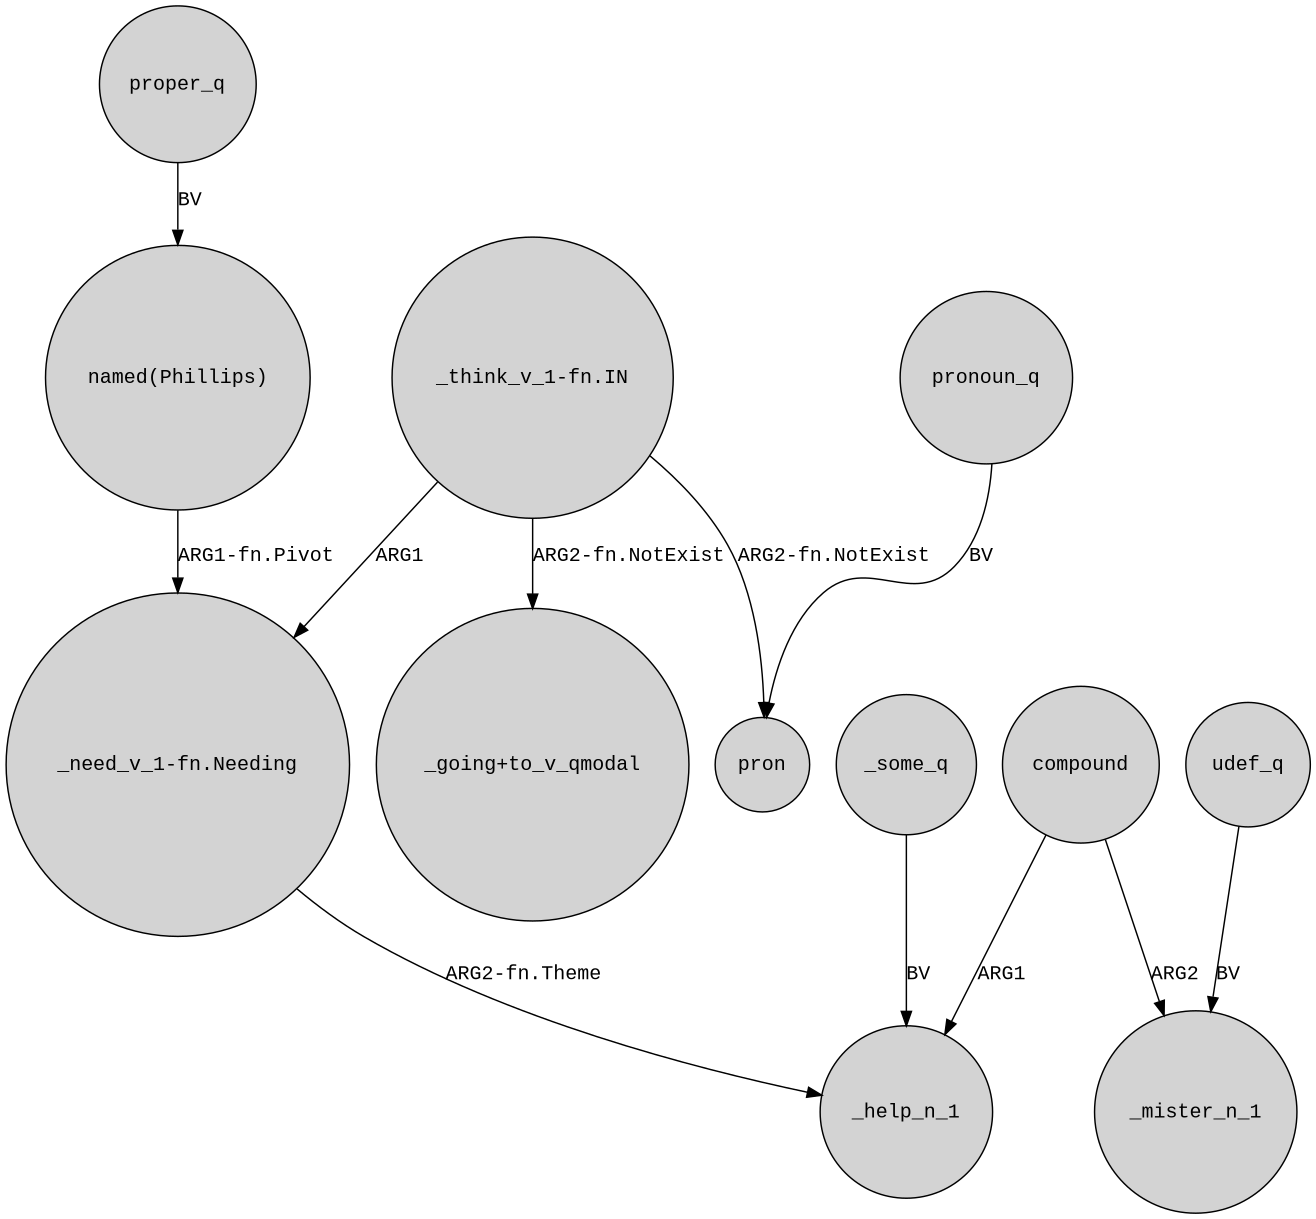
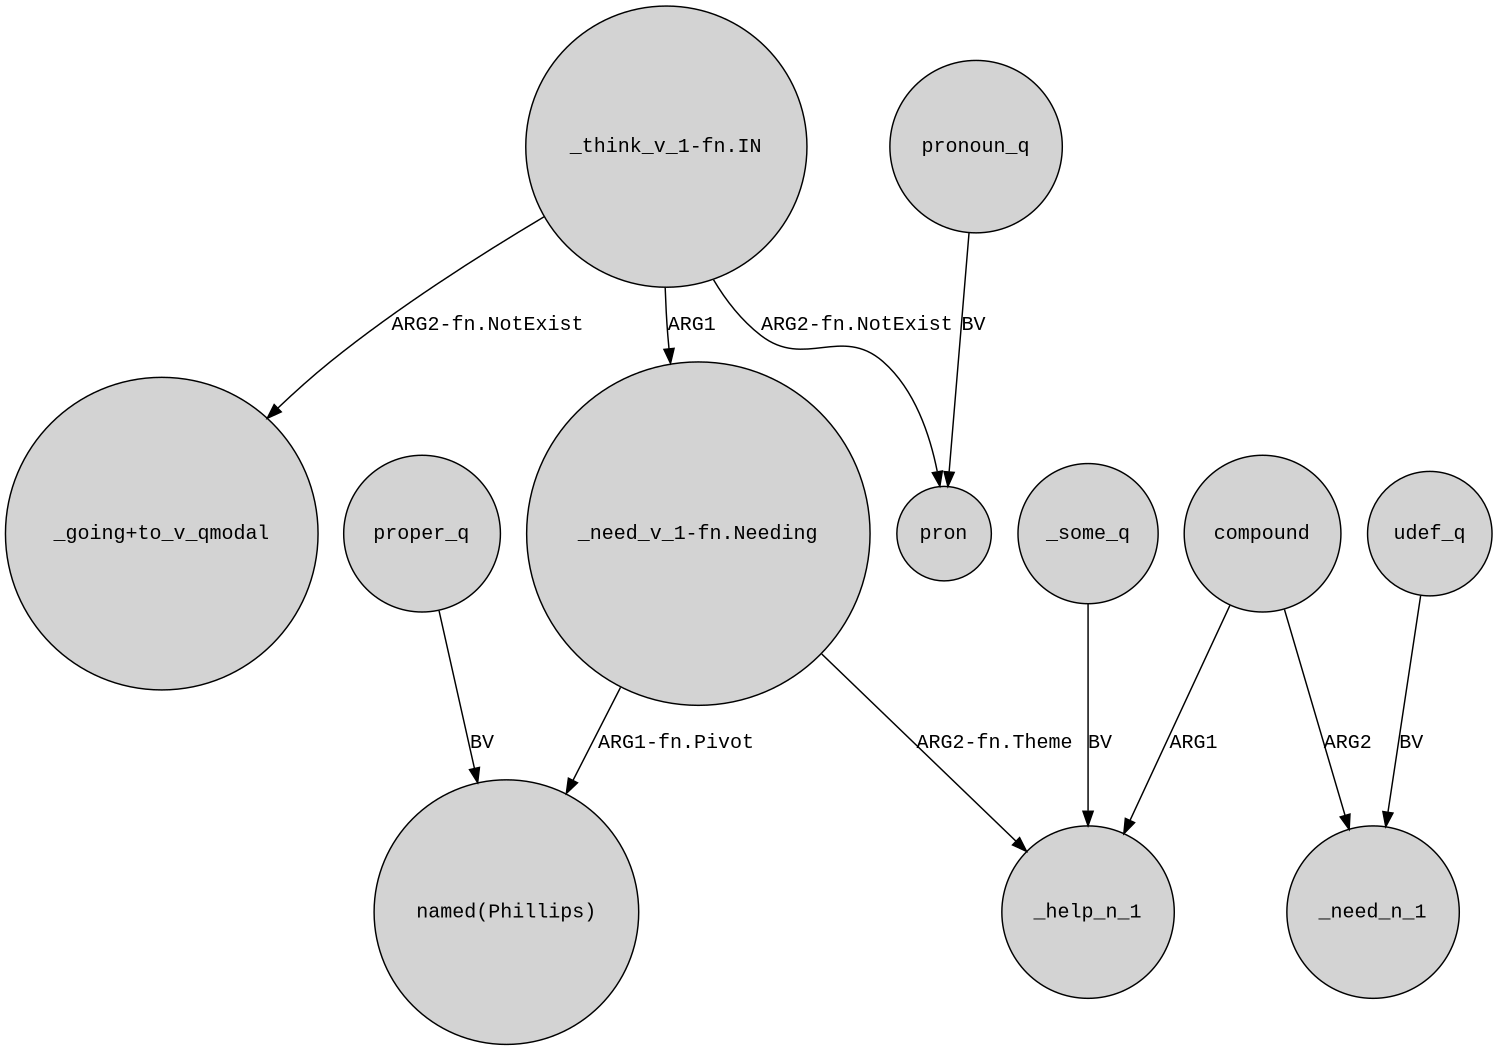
(178, 544) -> (597, 734)
(1196, 1112) -> (1373, 912)
